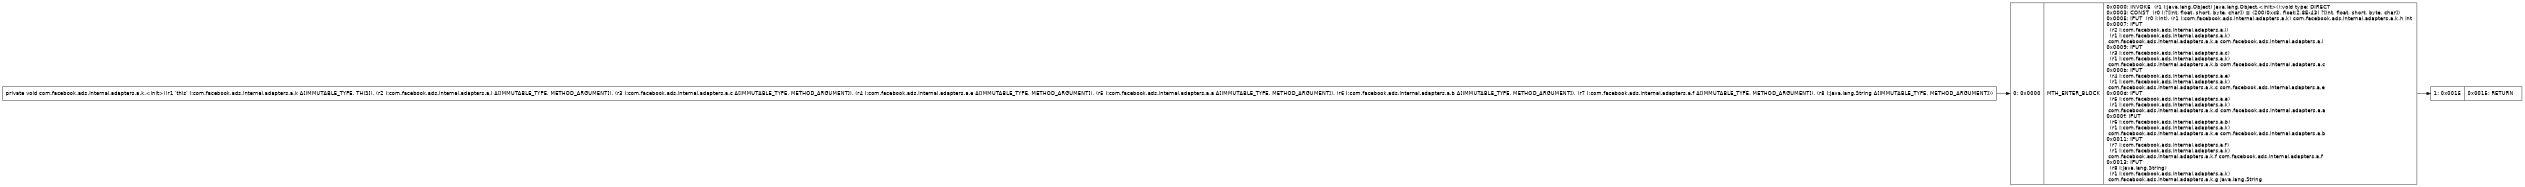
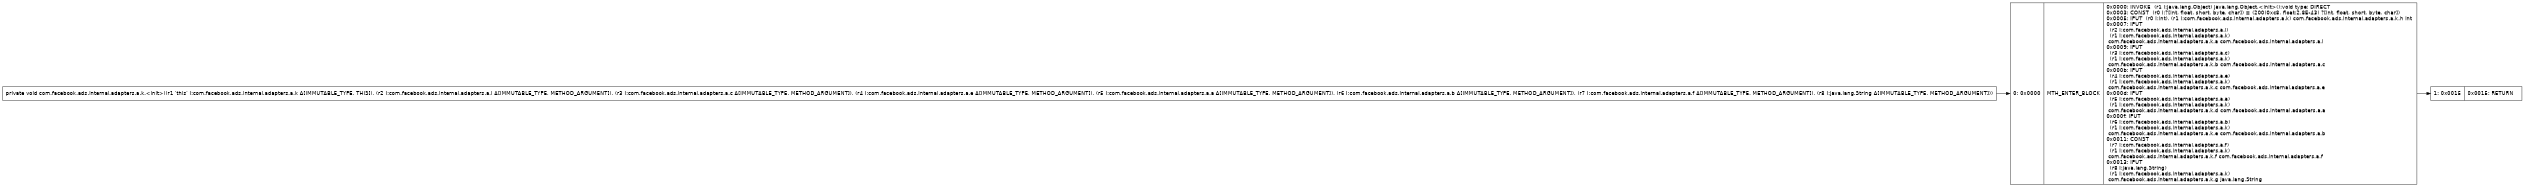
(2126, 139) -> (2130, 139)
